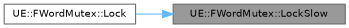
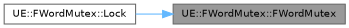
(259, 14) -> (259, 14)
